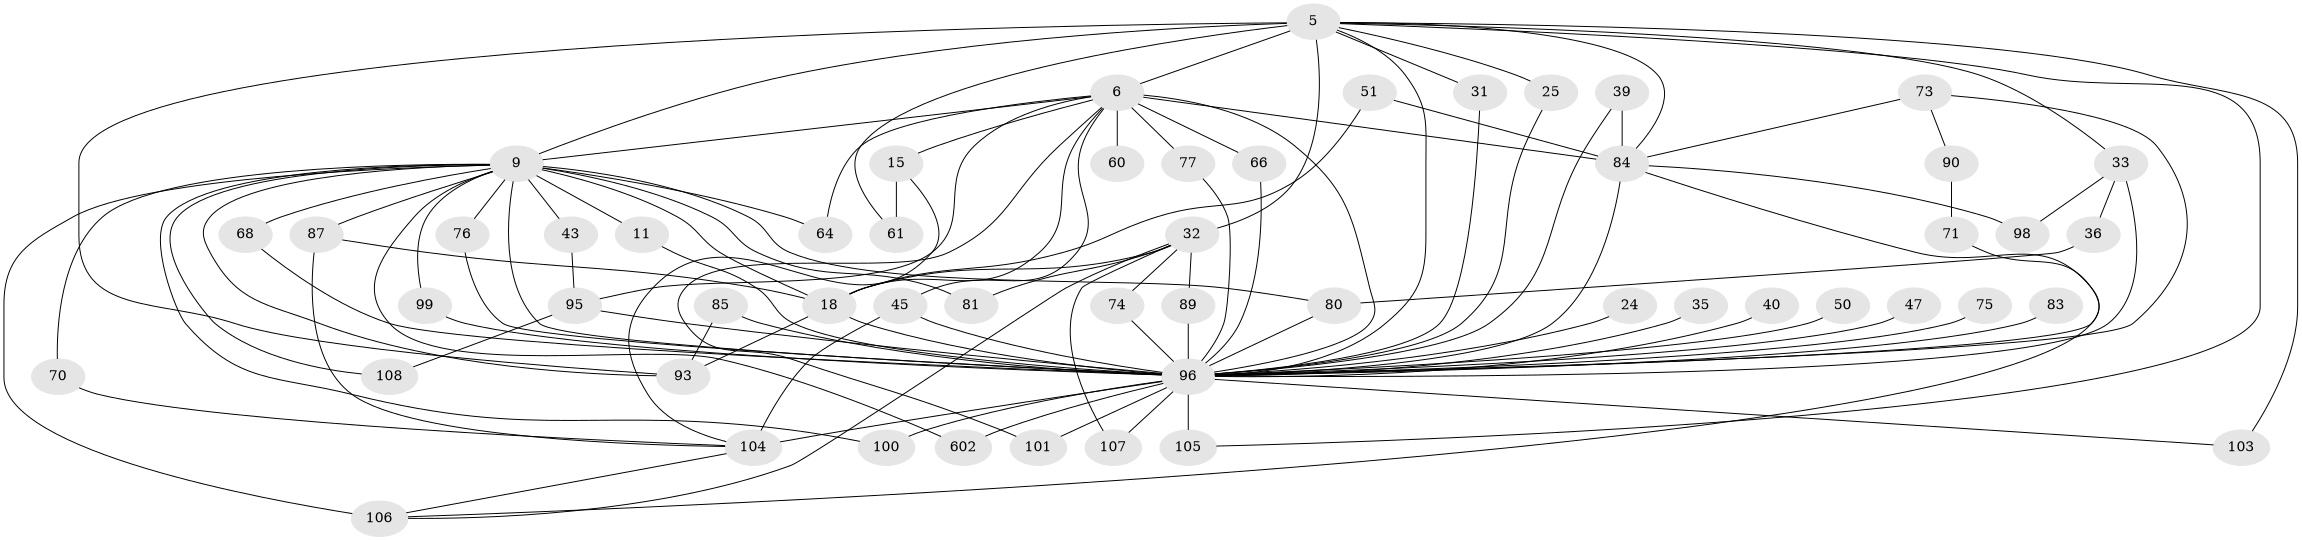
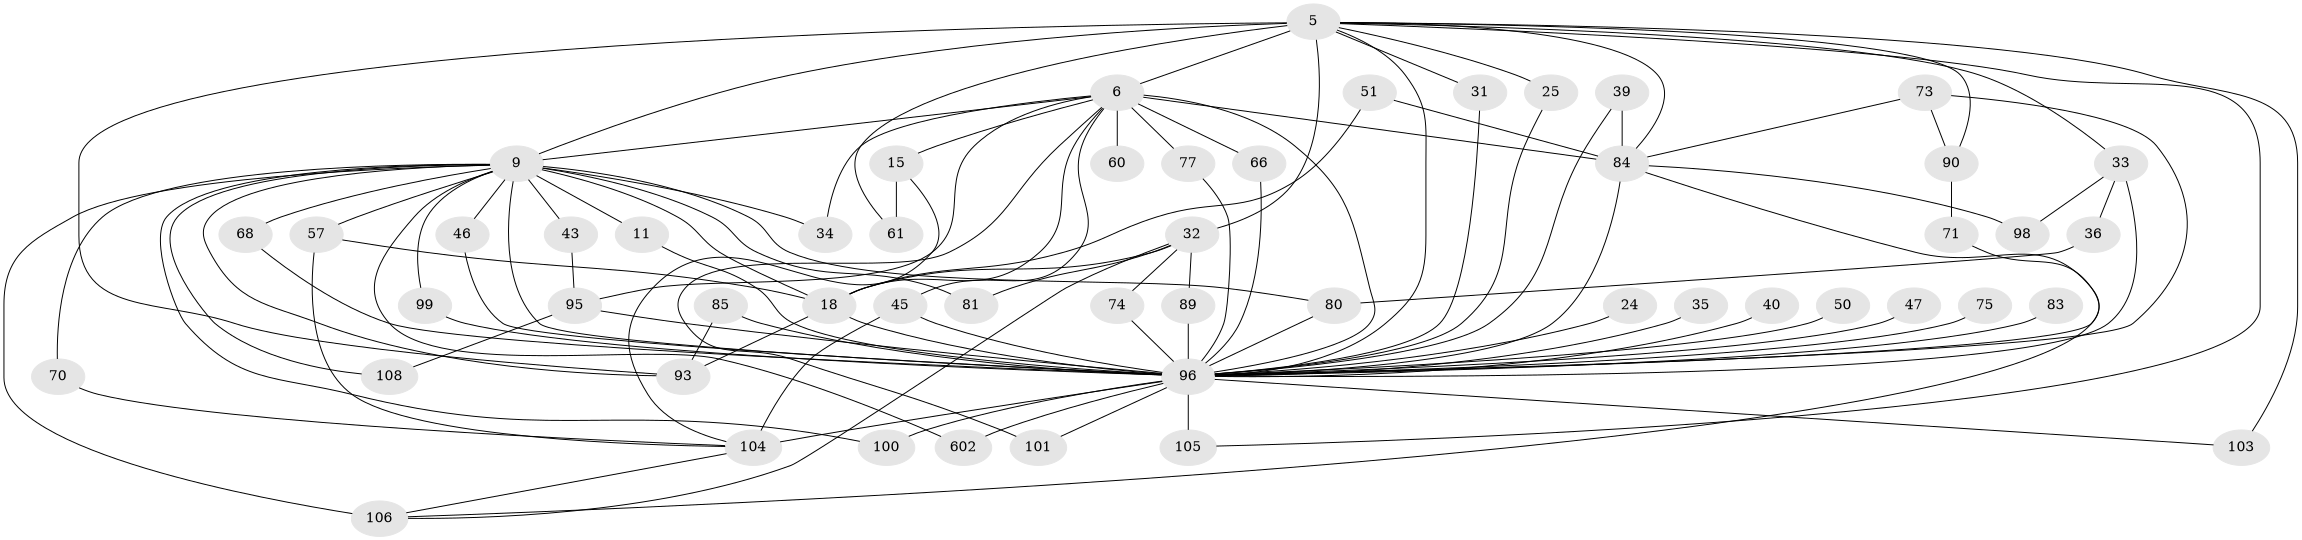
none -> (1691, 33)
(317, 235) -> (317, 235)
(462, 235) -> (462, 235)
(825, 235) -> (825, 235)
(1113, 448) -> none
